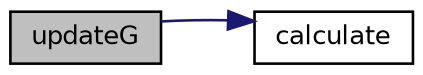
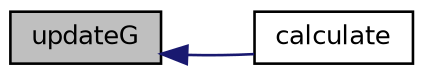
(194, 20) -> (221, 55)
